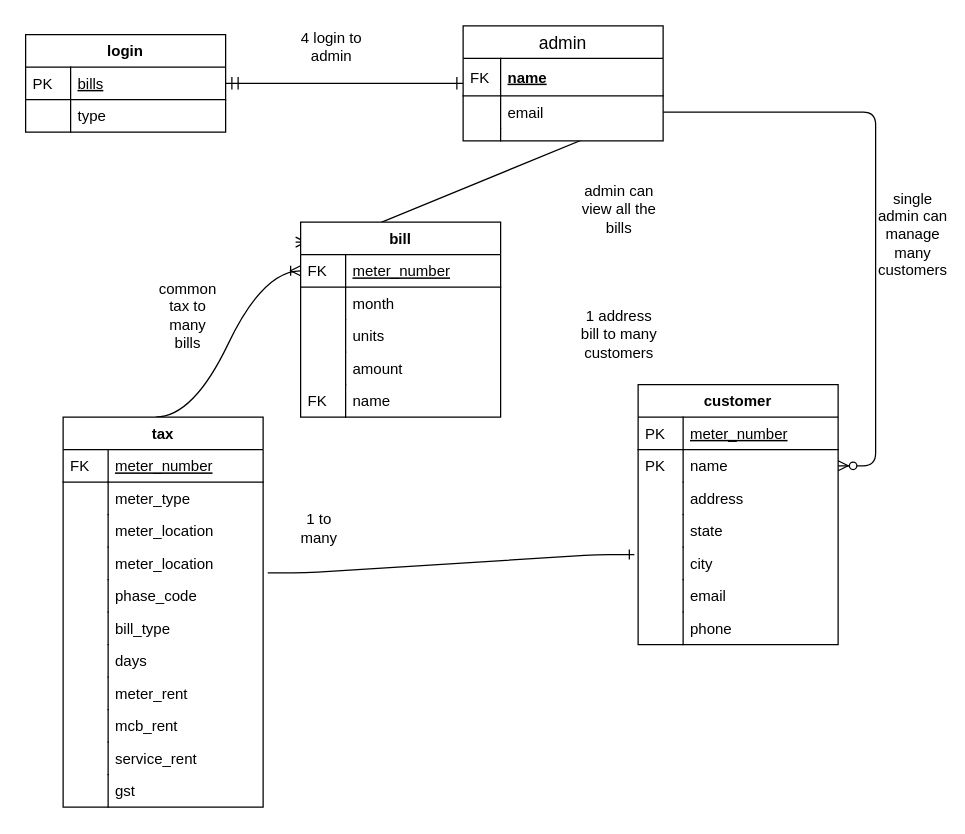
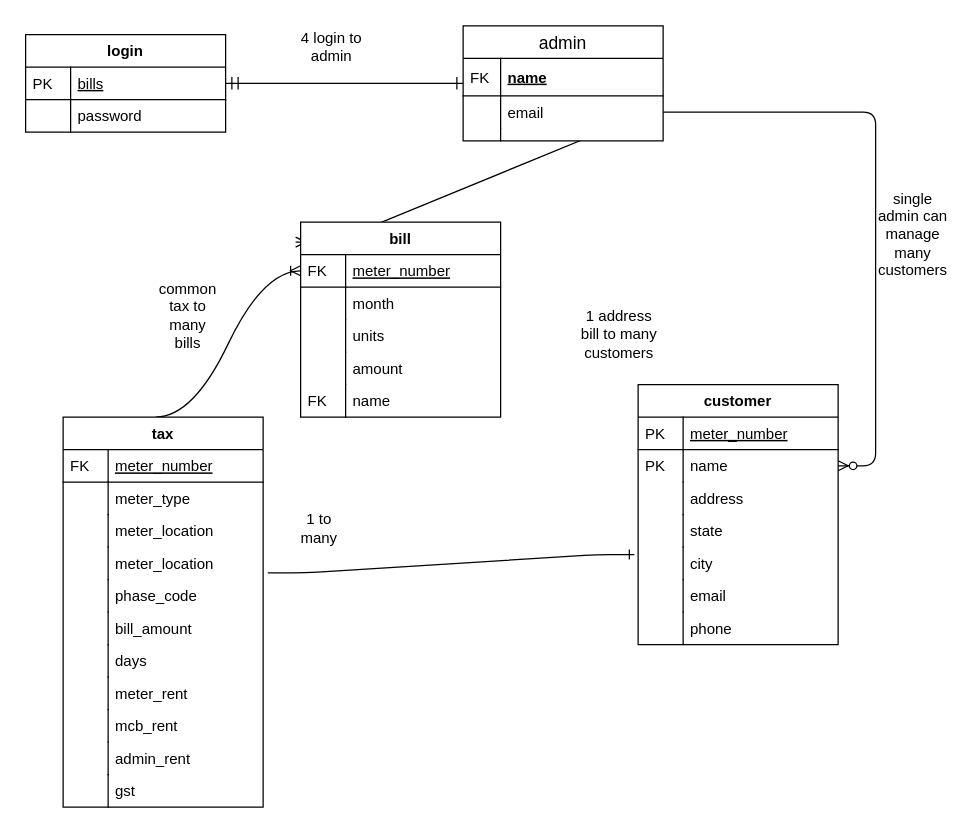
(94, 116) -> (111, 116)
(619, 209) -> none
(147, 629) -> (155, 629)
(163, 759) -> (155, 759)
